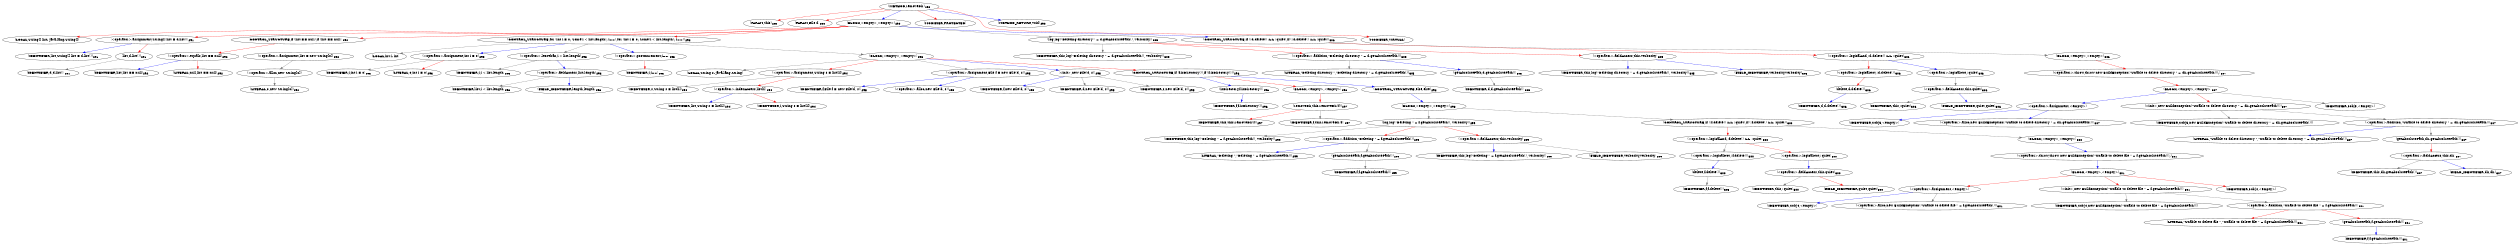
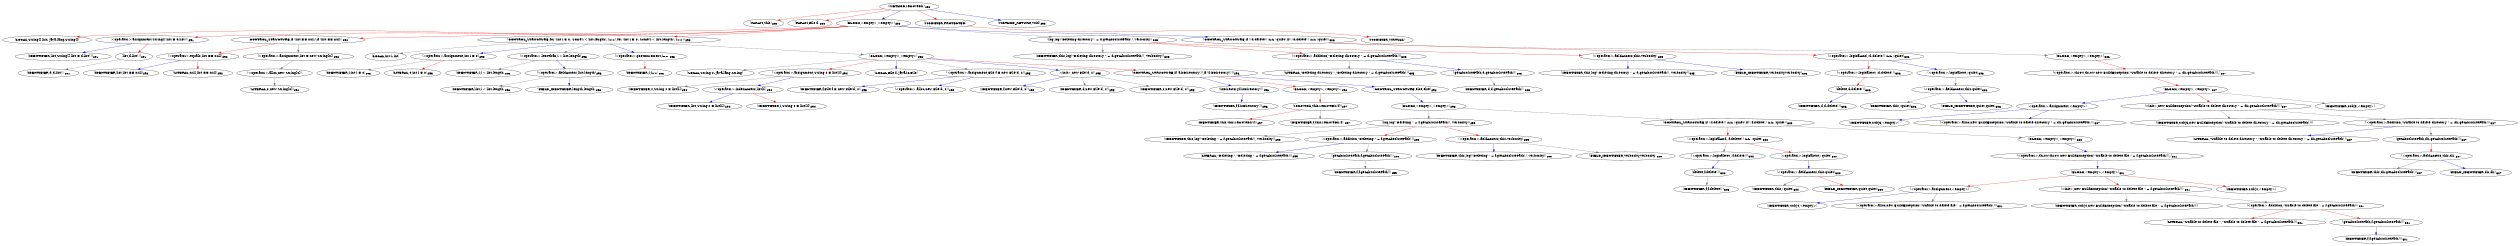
(1171, 34) -> (1167, 31)
none -> (298, 47)
none -> (896, 73)
(777, 81) -> (777, 81)
